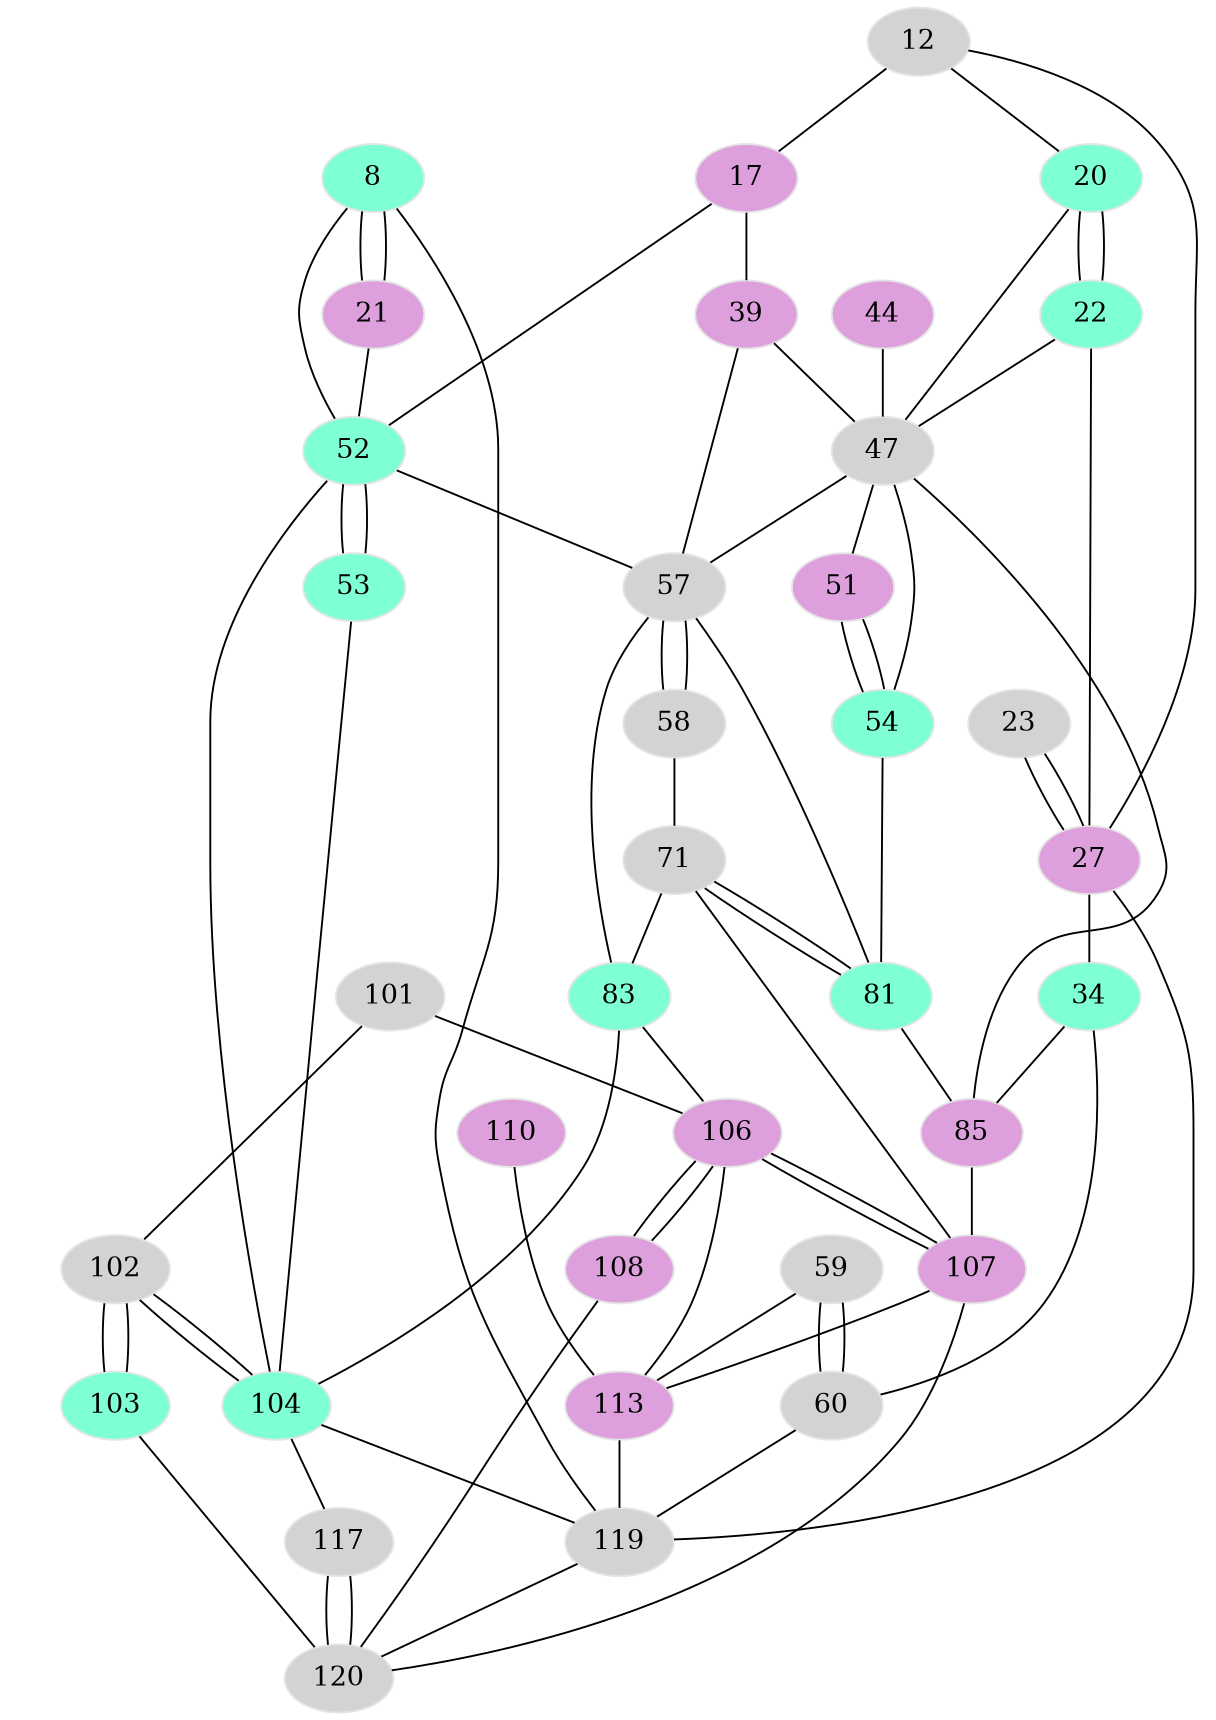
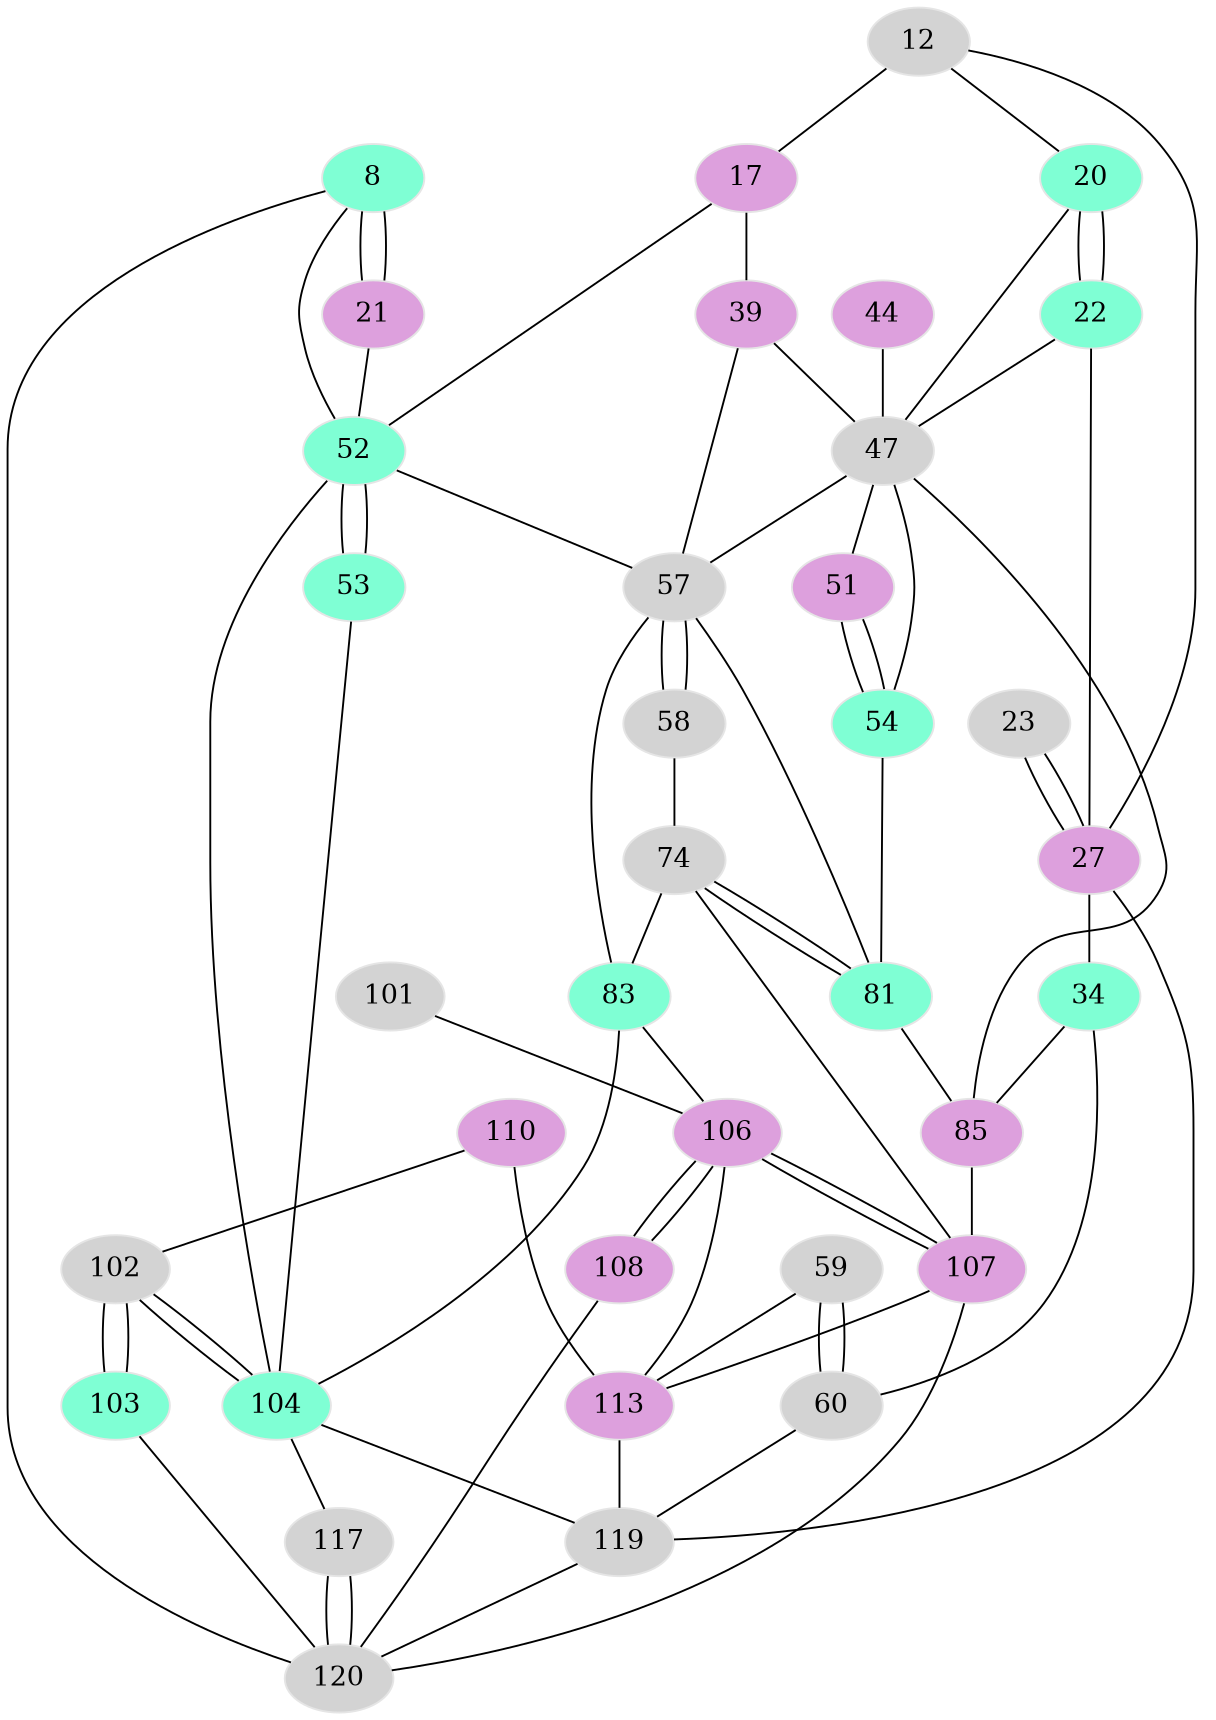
(674, 860) -> (674, 860)
(498, 870) -> (8, 912)
(253, 1133) -> (313, 1201)
